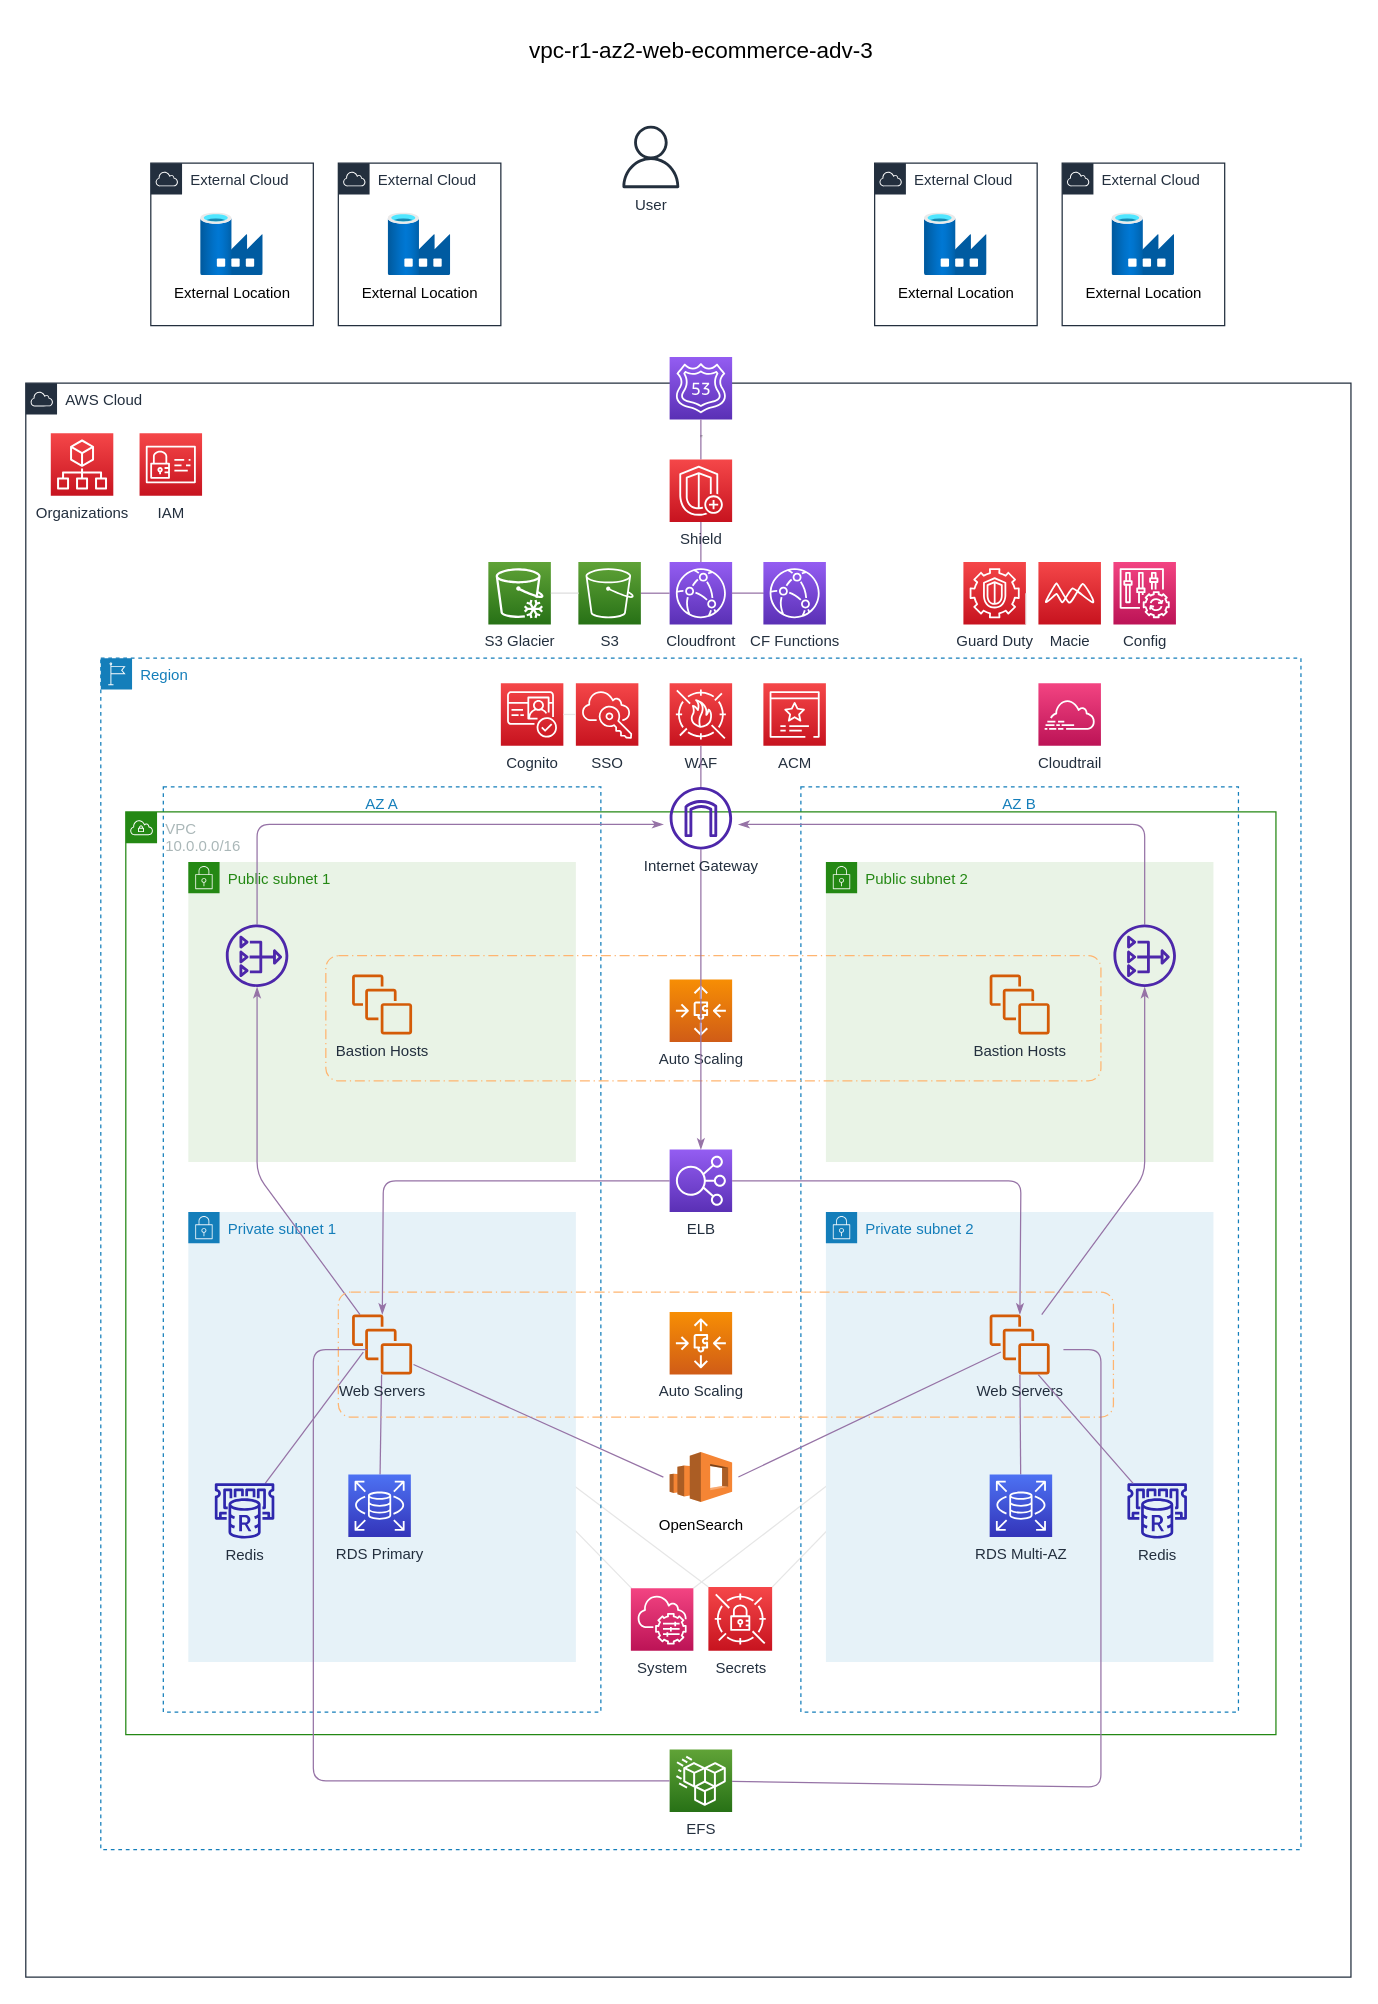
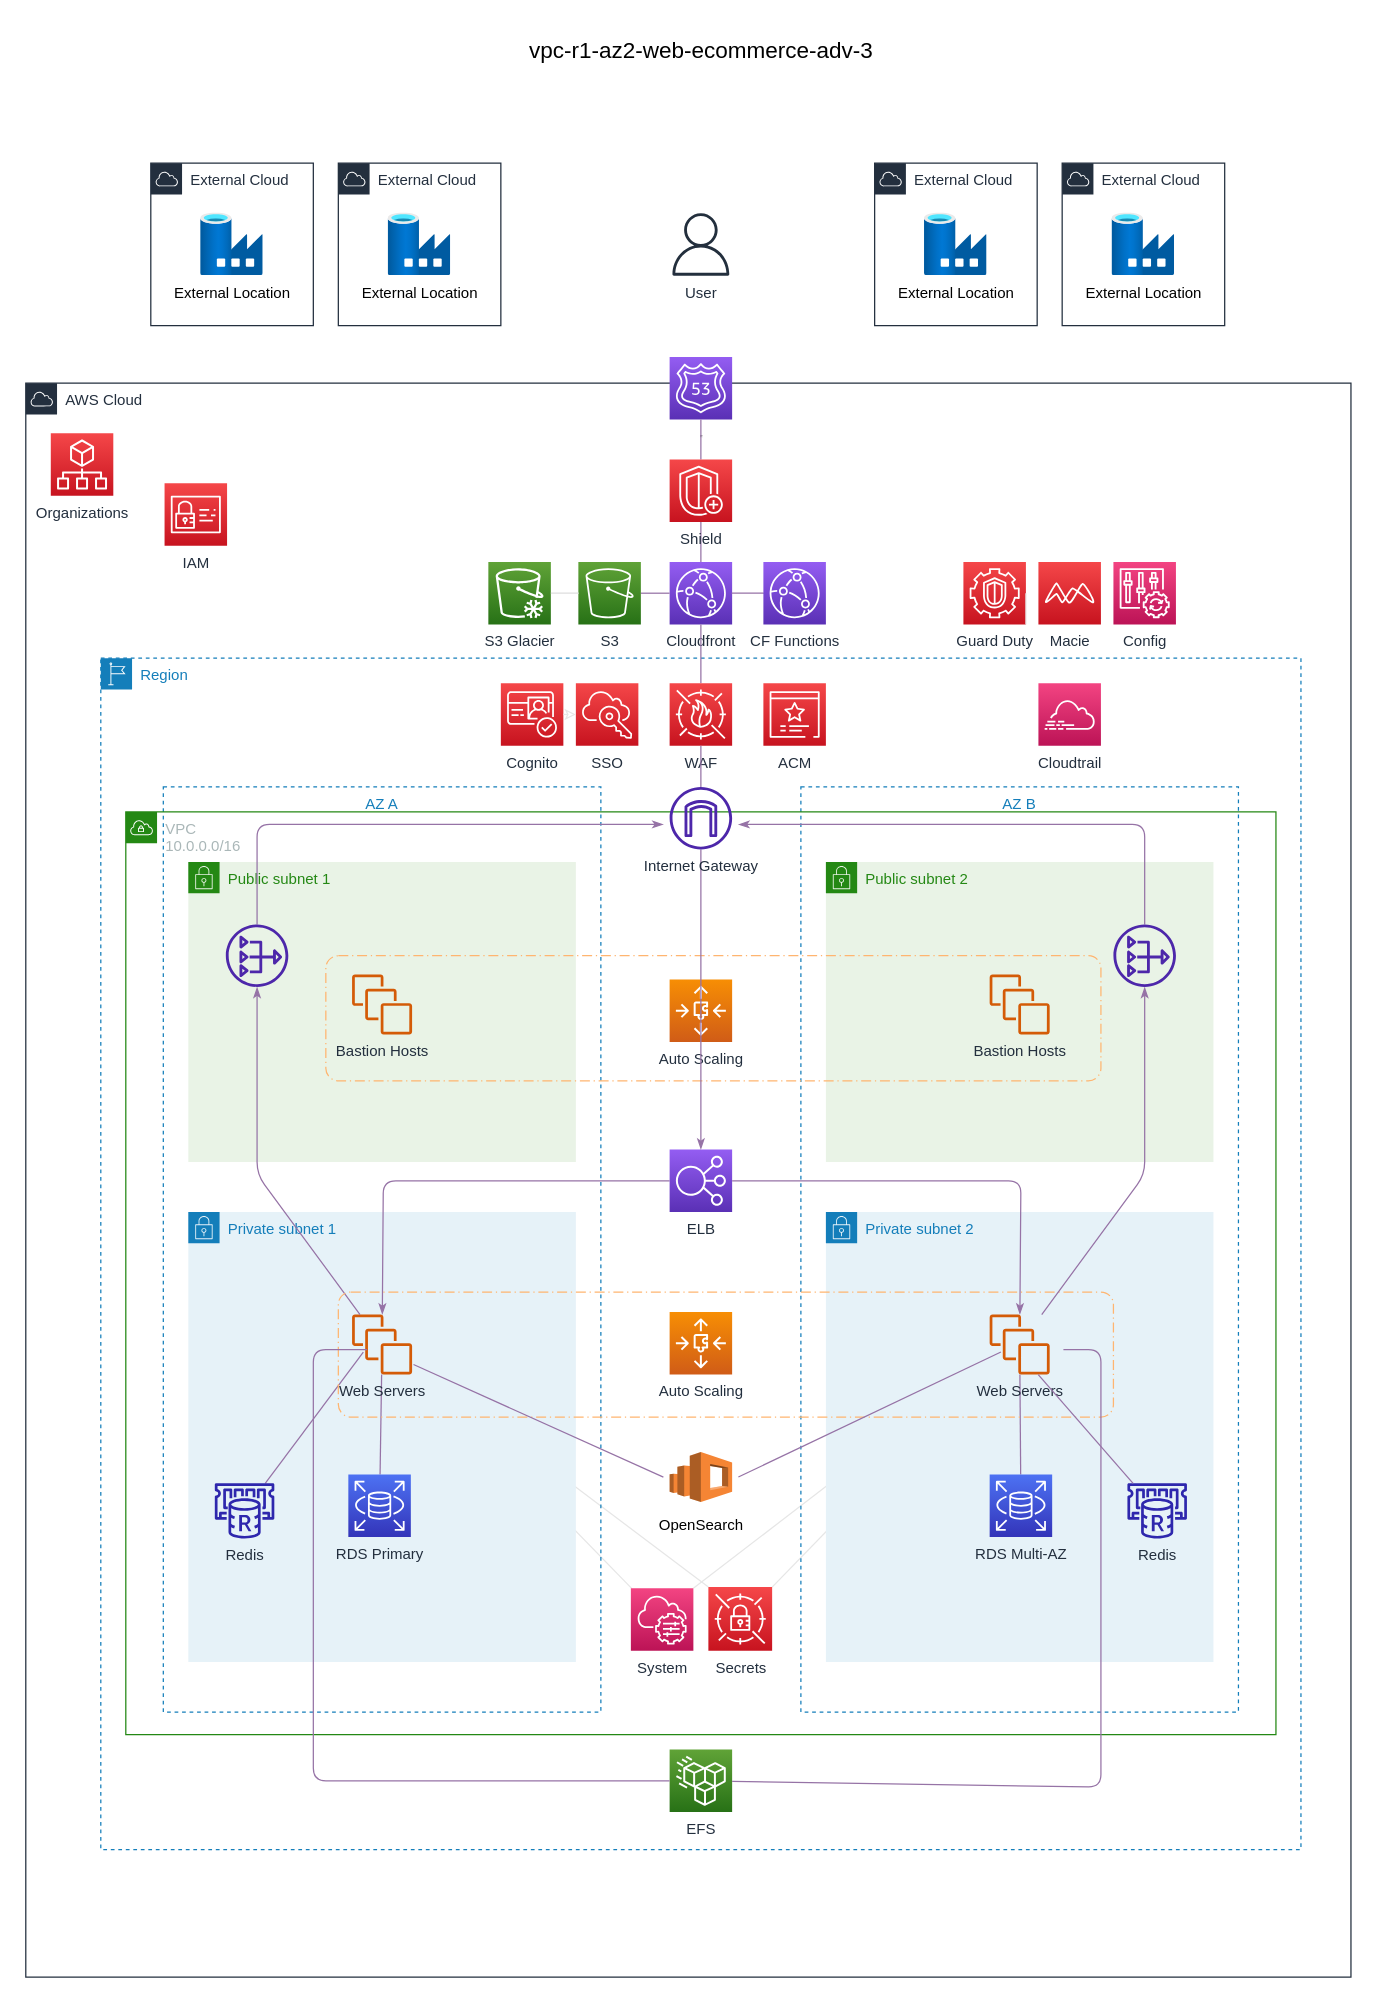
(651, 157) -> (701, 244)
(171, 464) -> (196, 514)
none -> (701, 654)
(568, 714) -> (565, 714)
